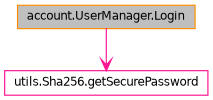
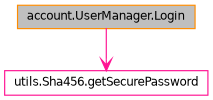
(106, 83) -> (106, 83)
